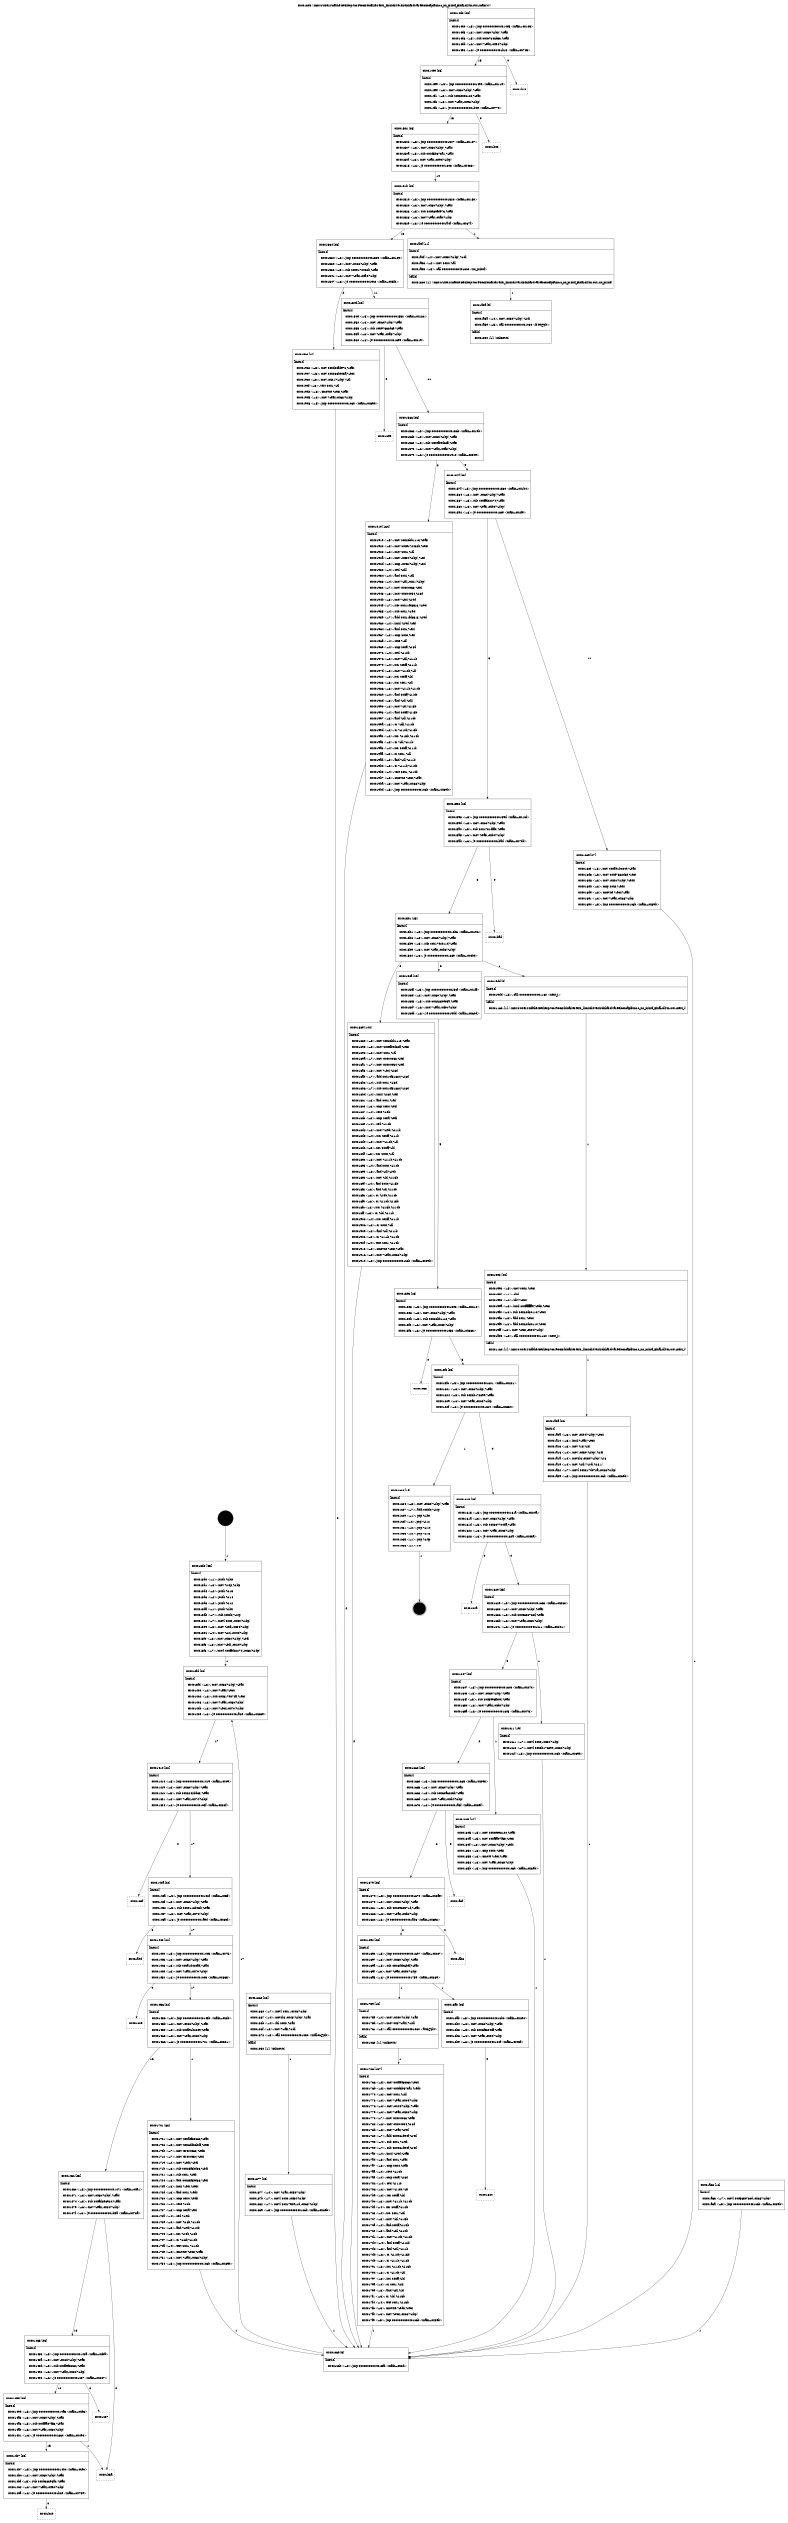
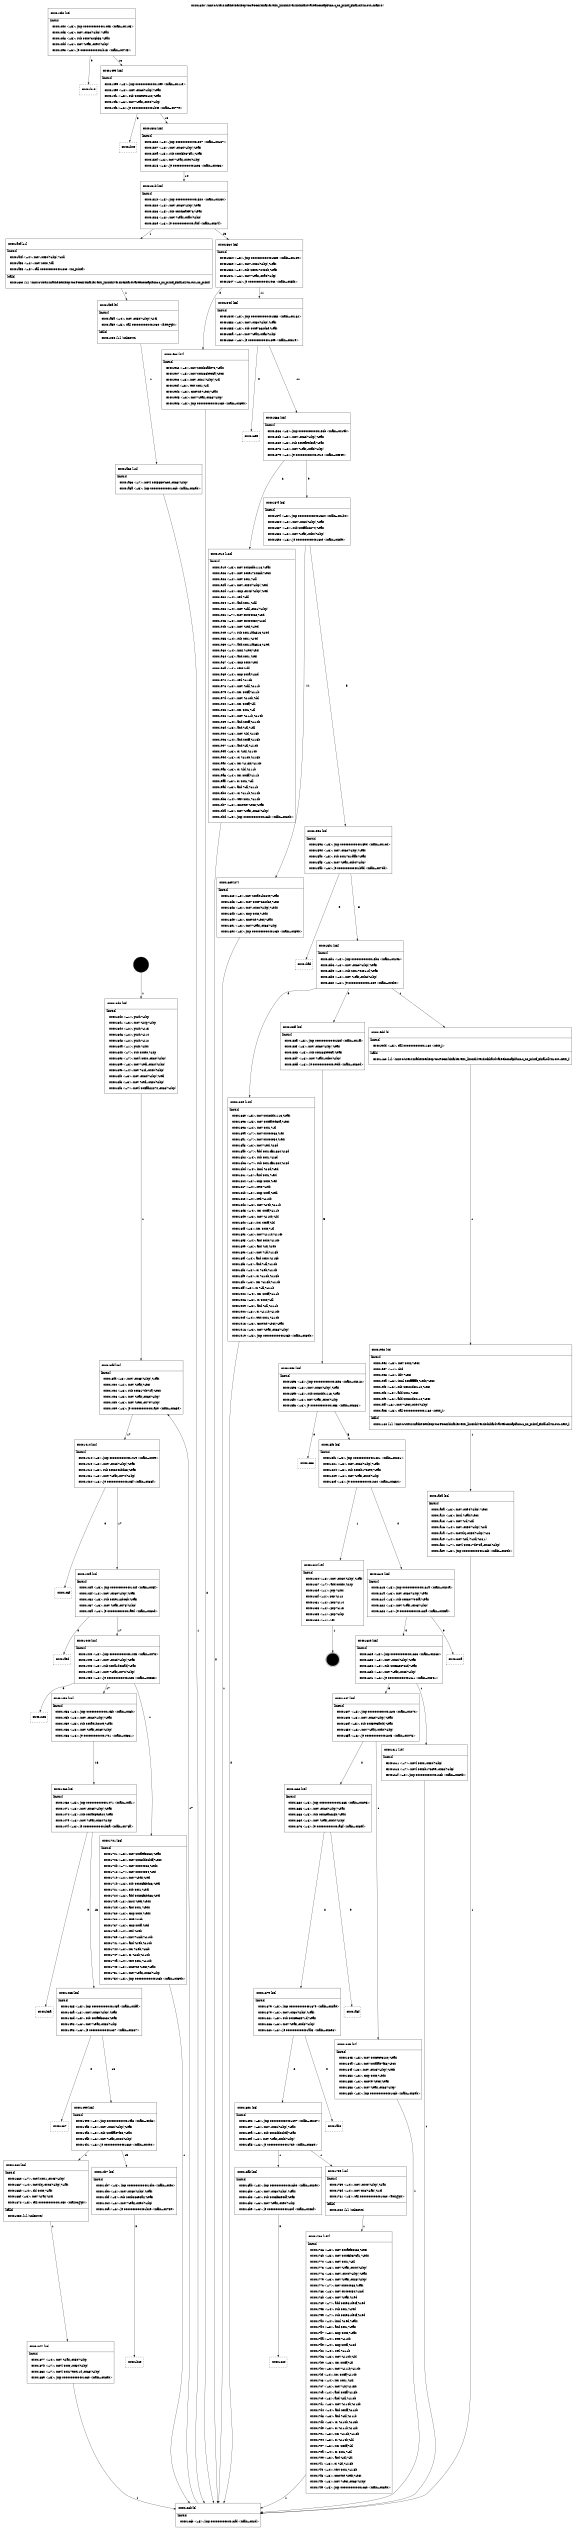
none -> (149, 403)
(191, 2083) -> (150, 1758)
(93, 2453) -> (84, 2155)
